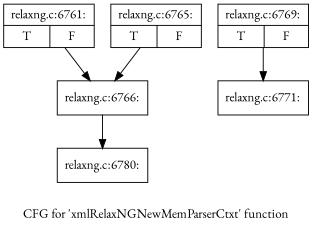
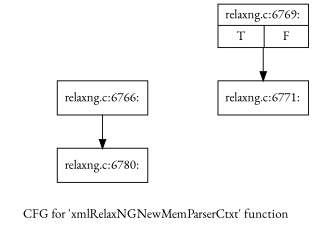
(49, 26) -> none
(156, 26) -> none
